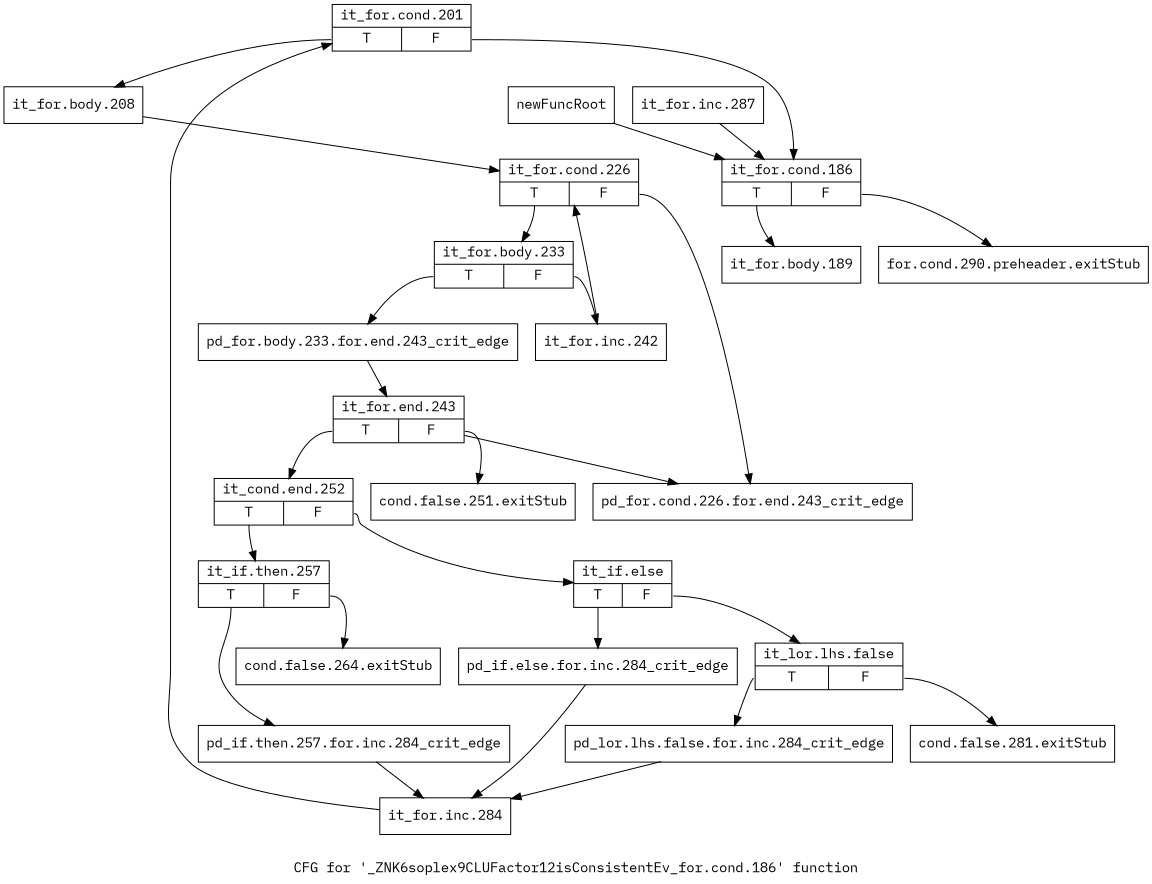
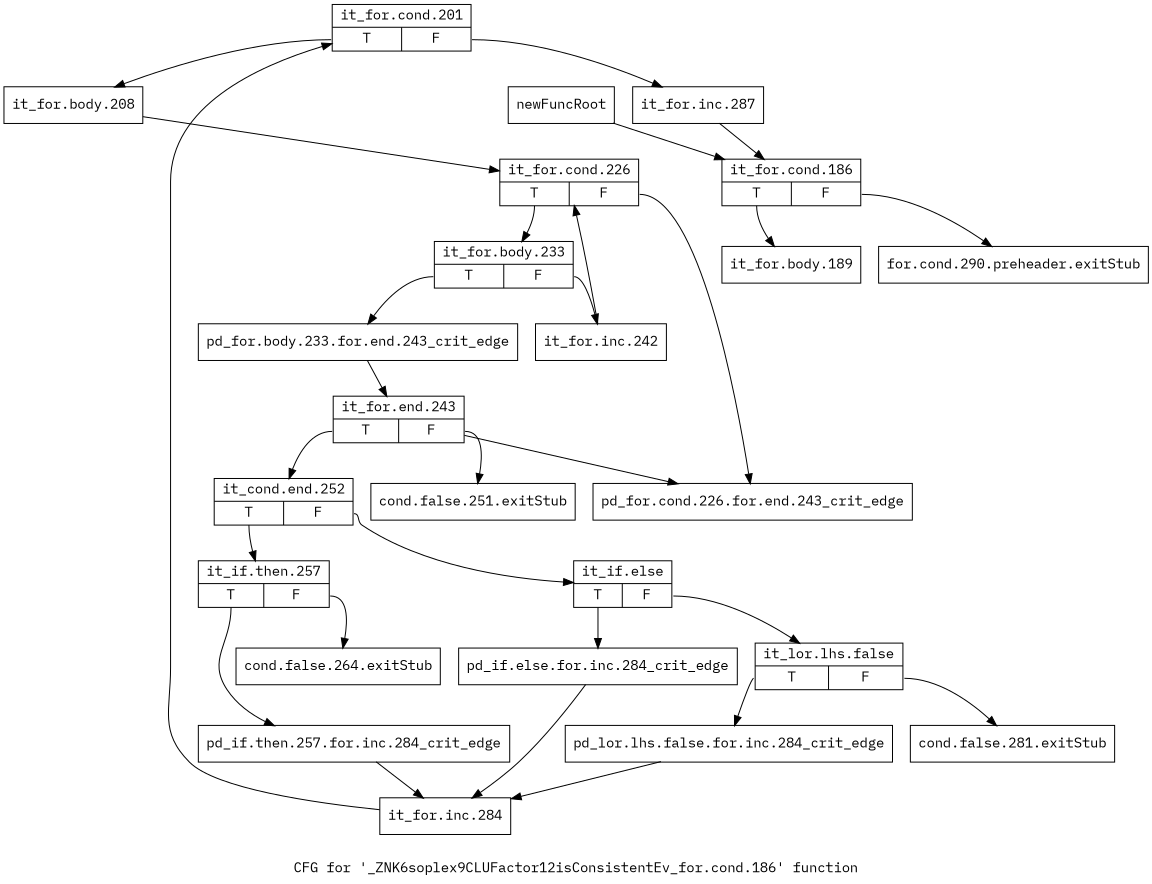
(660, 50) -> (564, 53)
